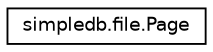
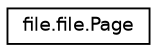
(107, 26) -> (79, 26)
